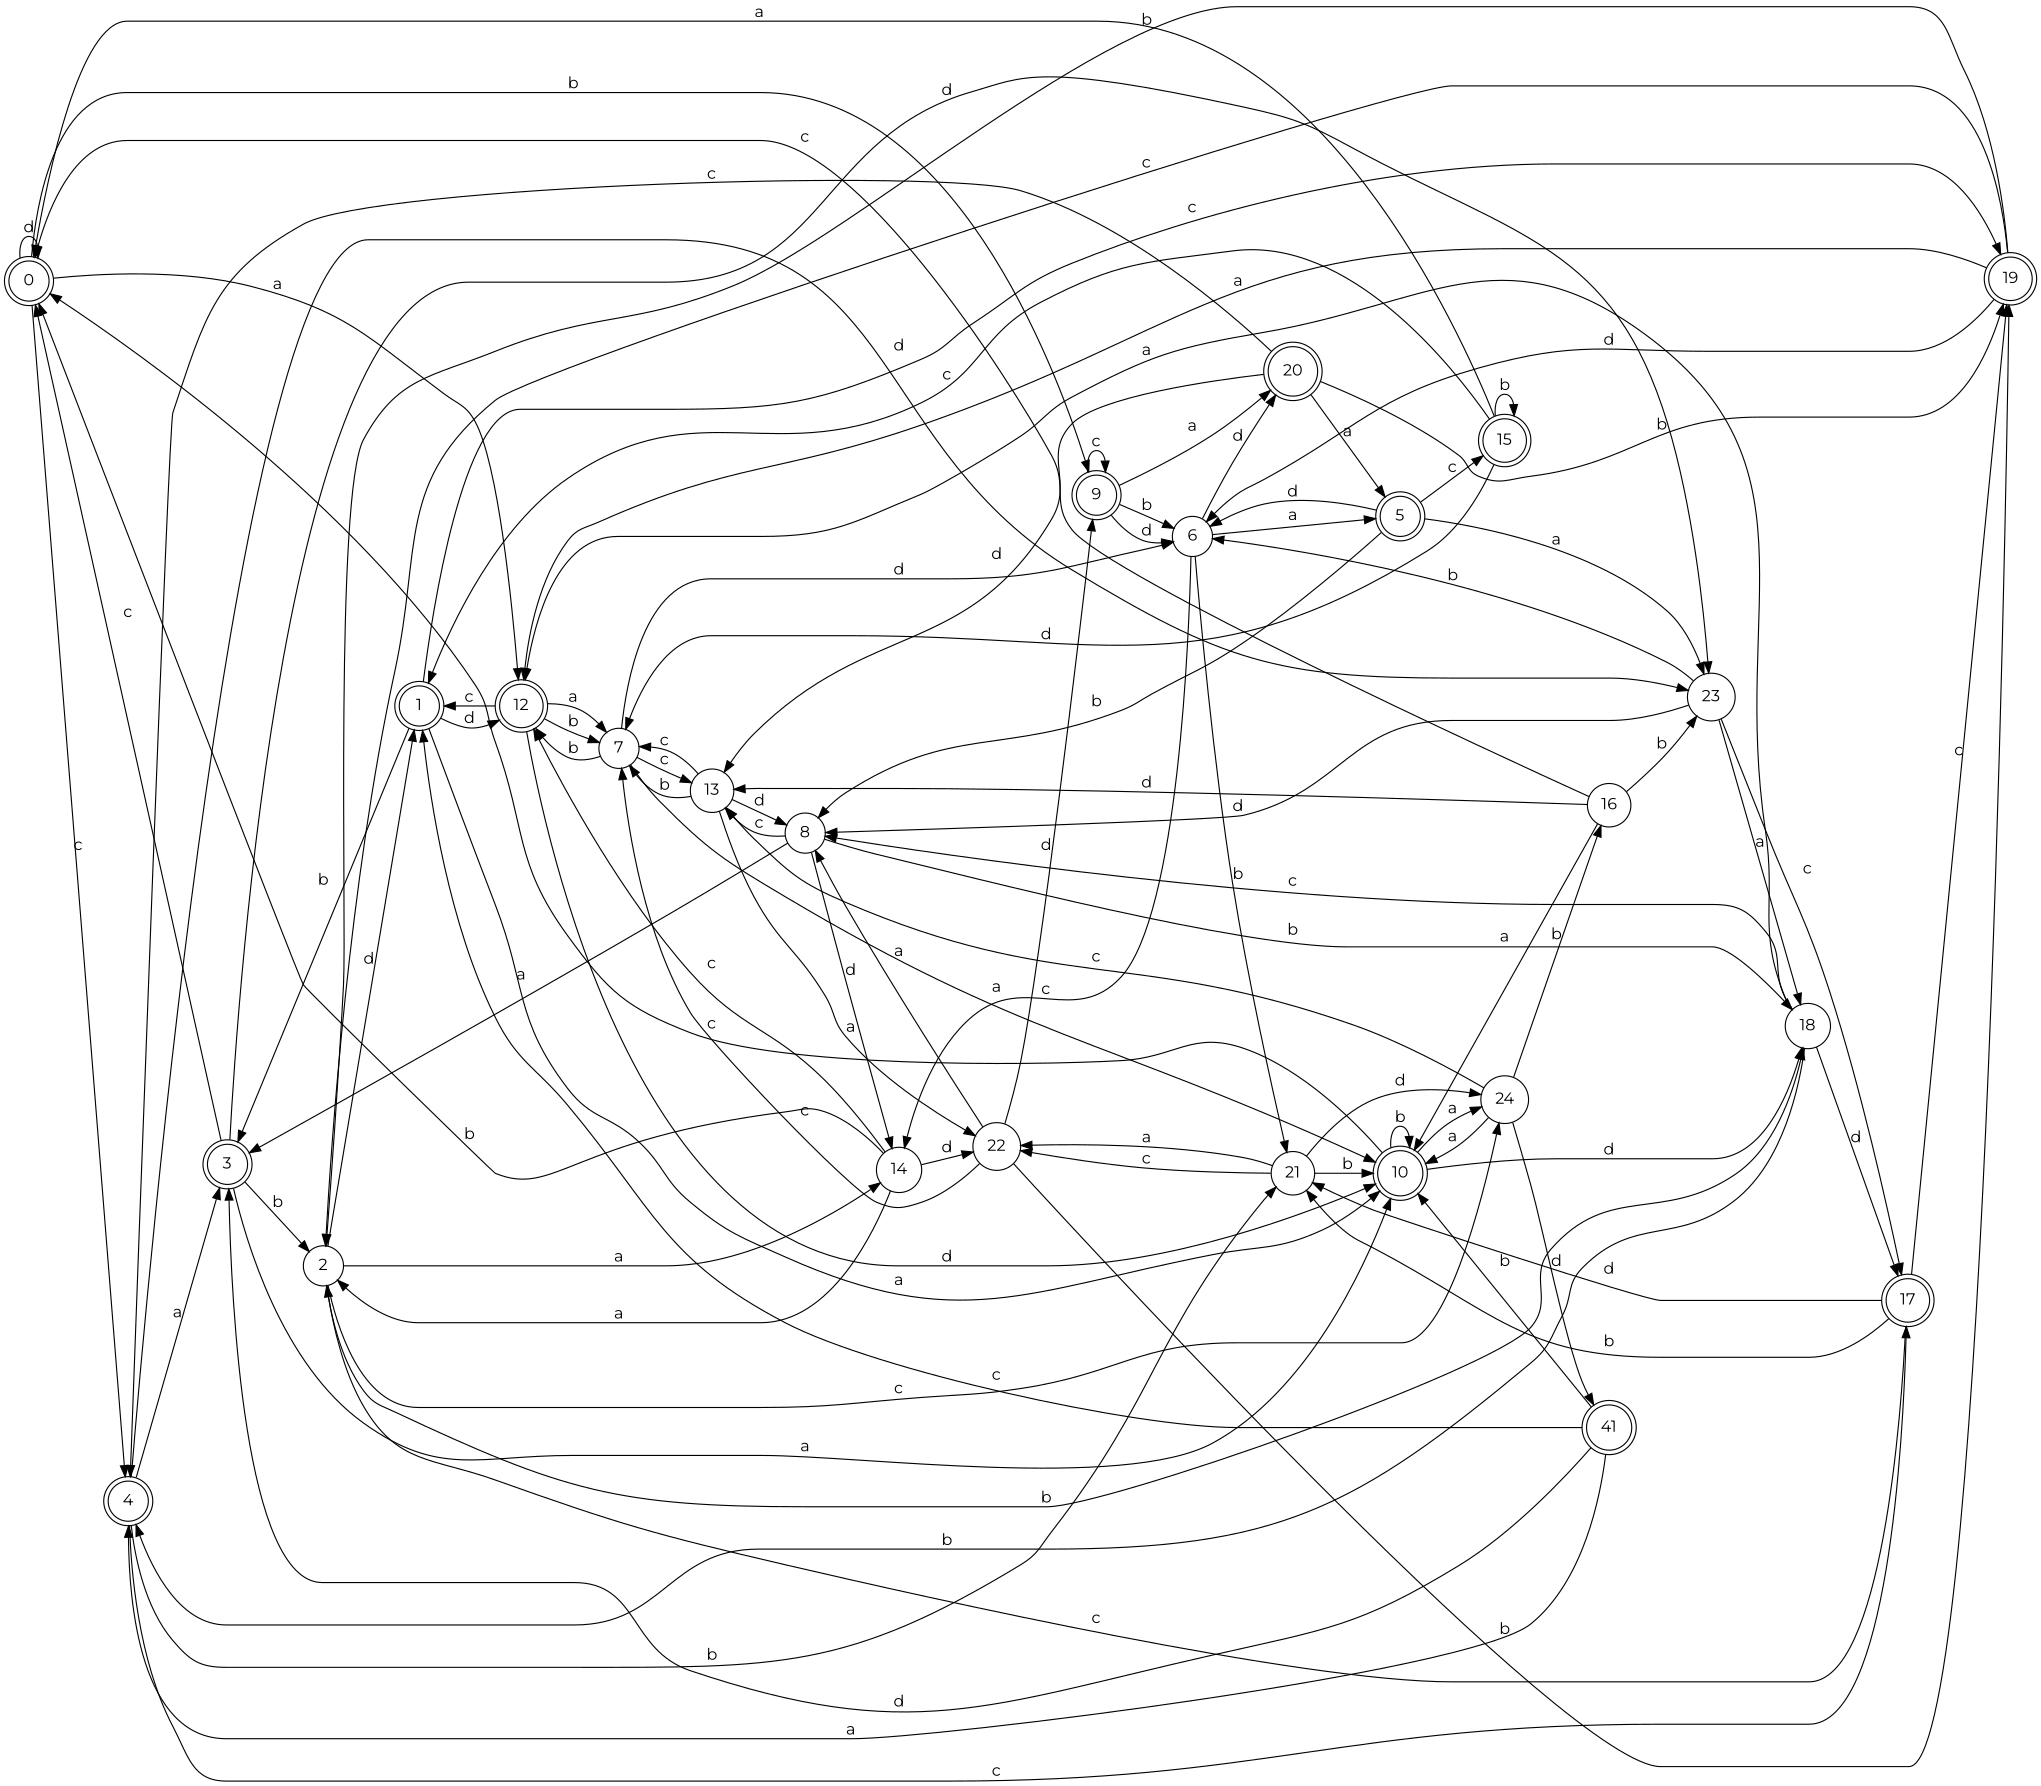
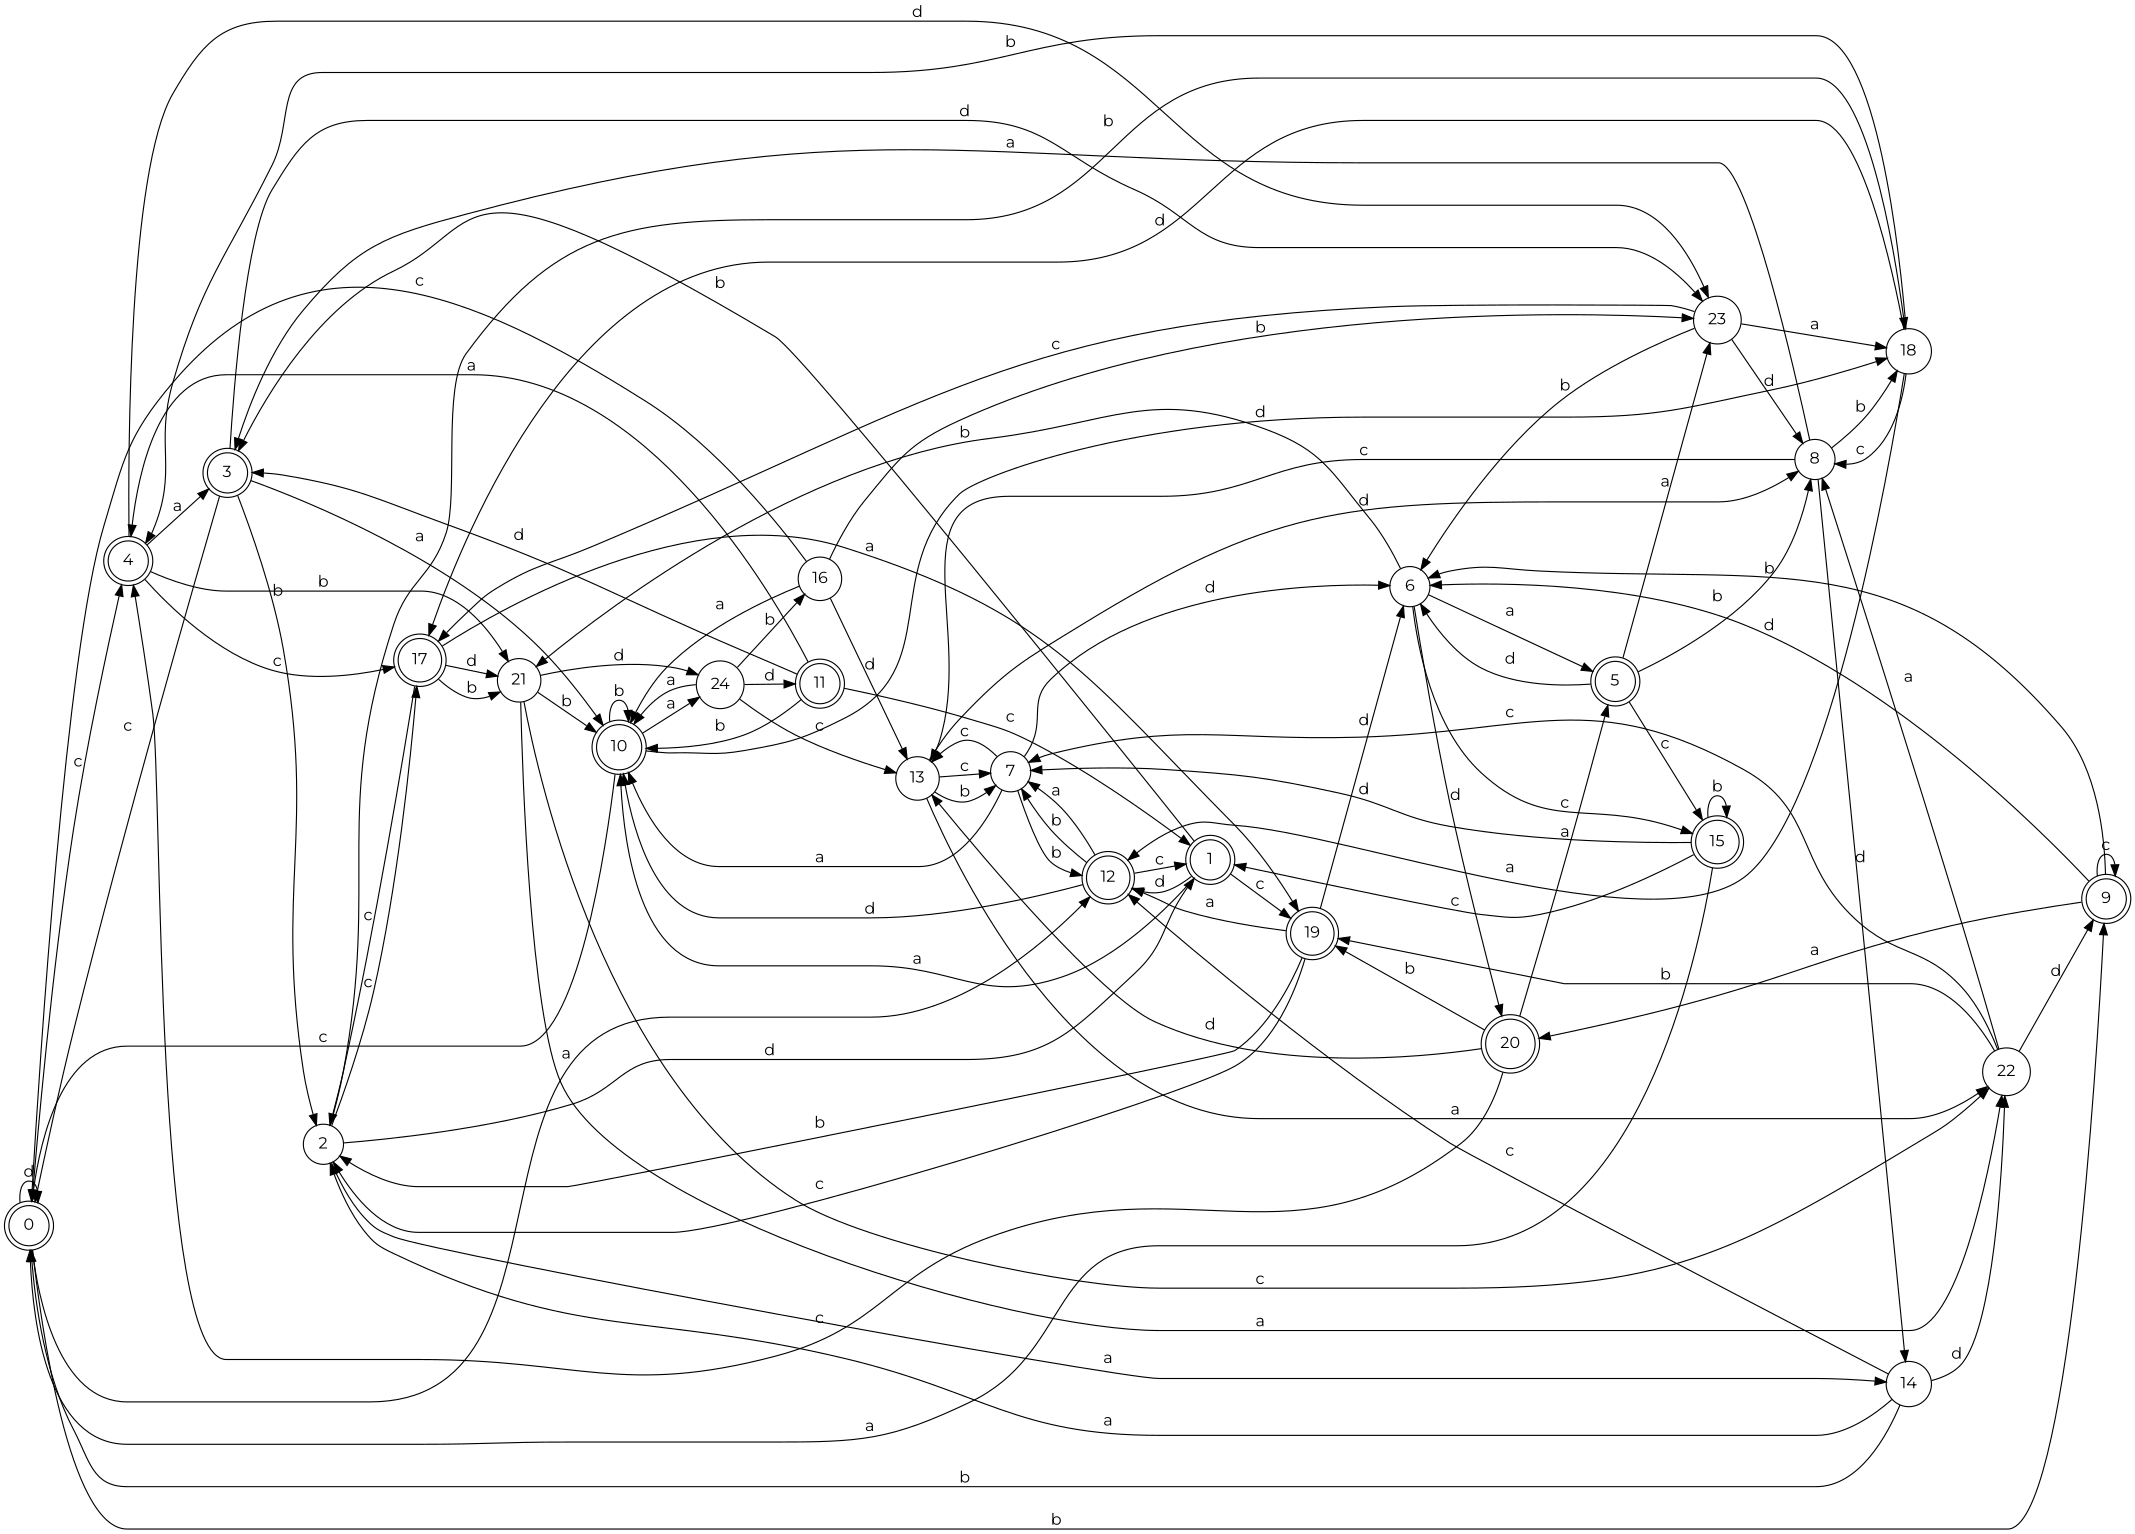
(1959, 751) -> (870, 547)
(1155, 901) -> (1493, 782)
(950, 1396) -> (389, 915)
(1609, 1428) -> (820, 684)
